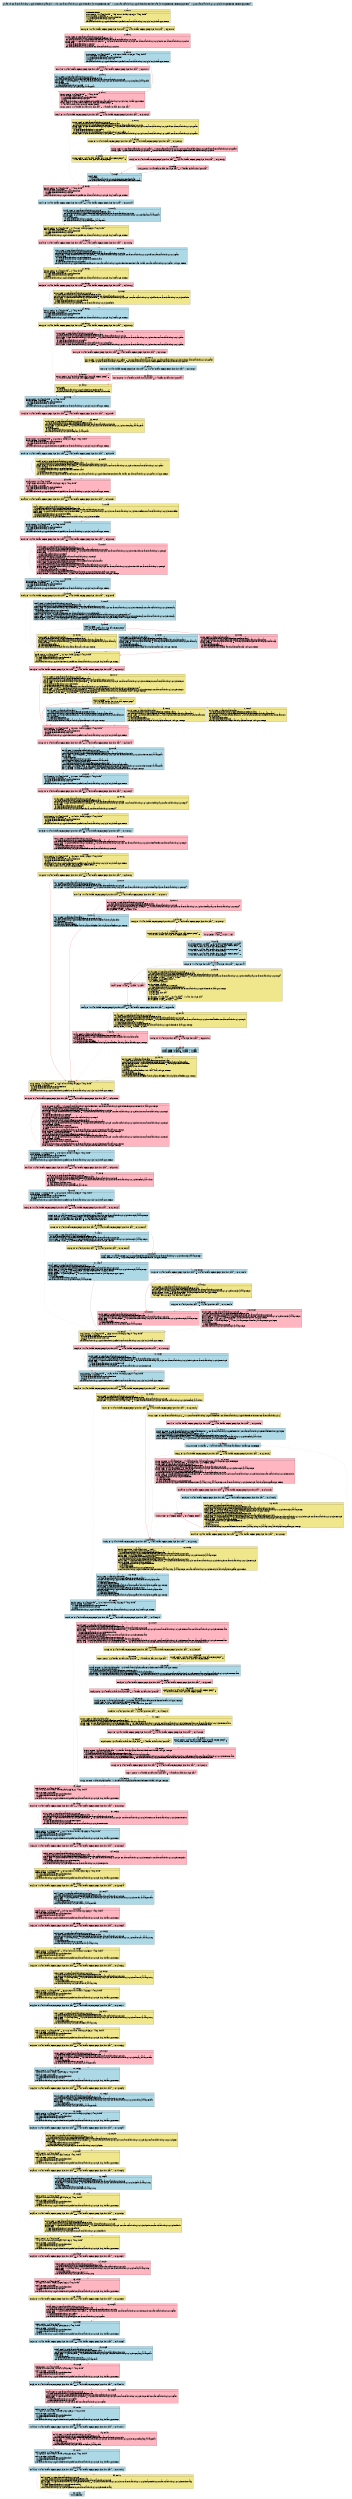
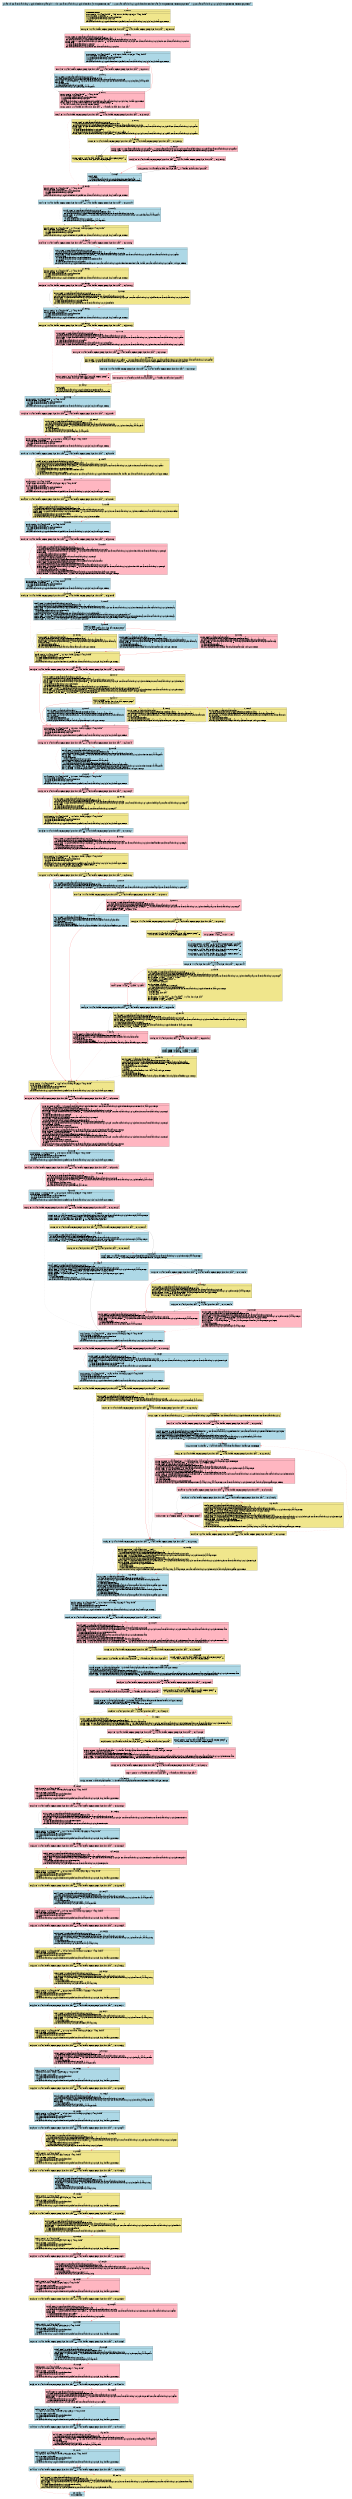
(122, 1336) -> (122, 1336)
